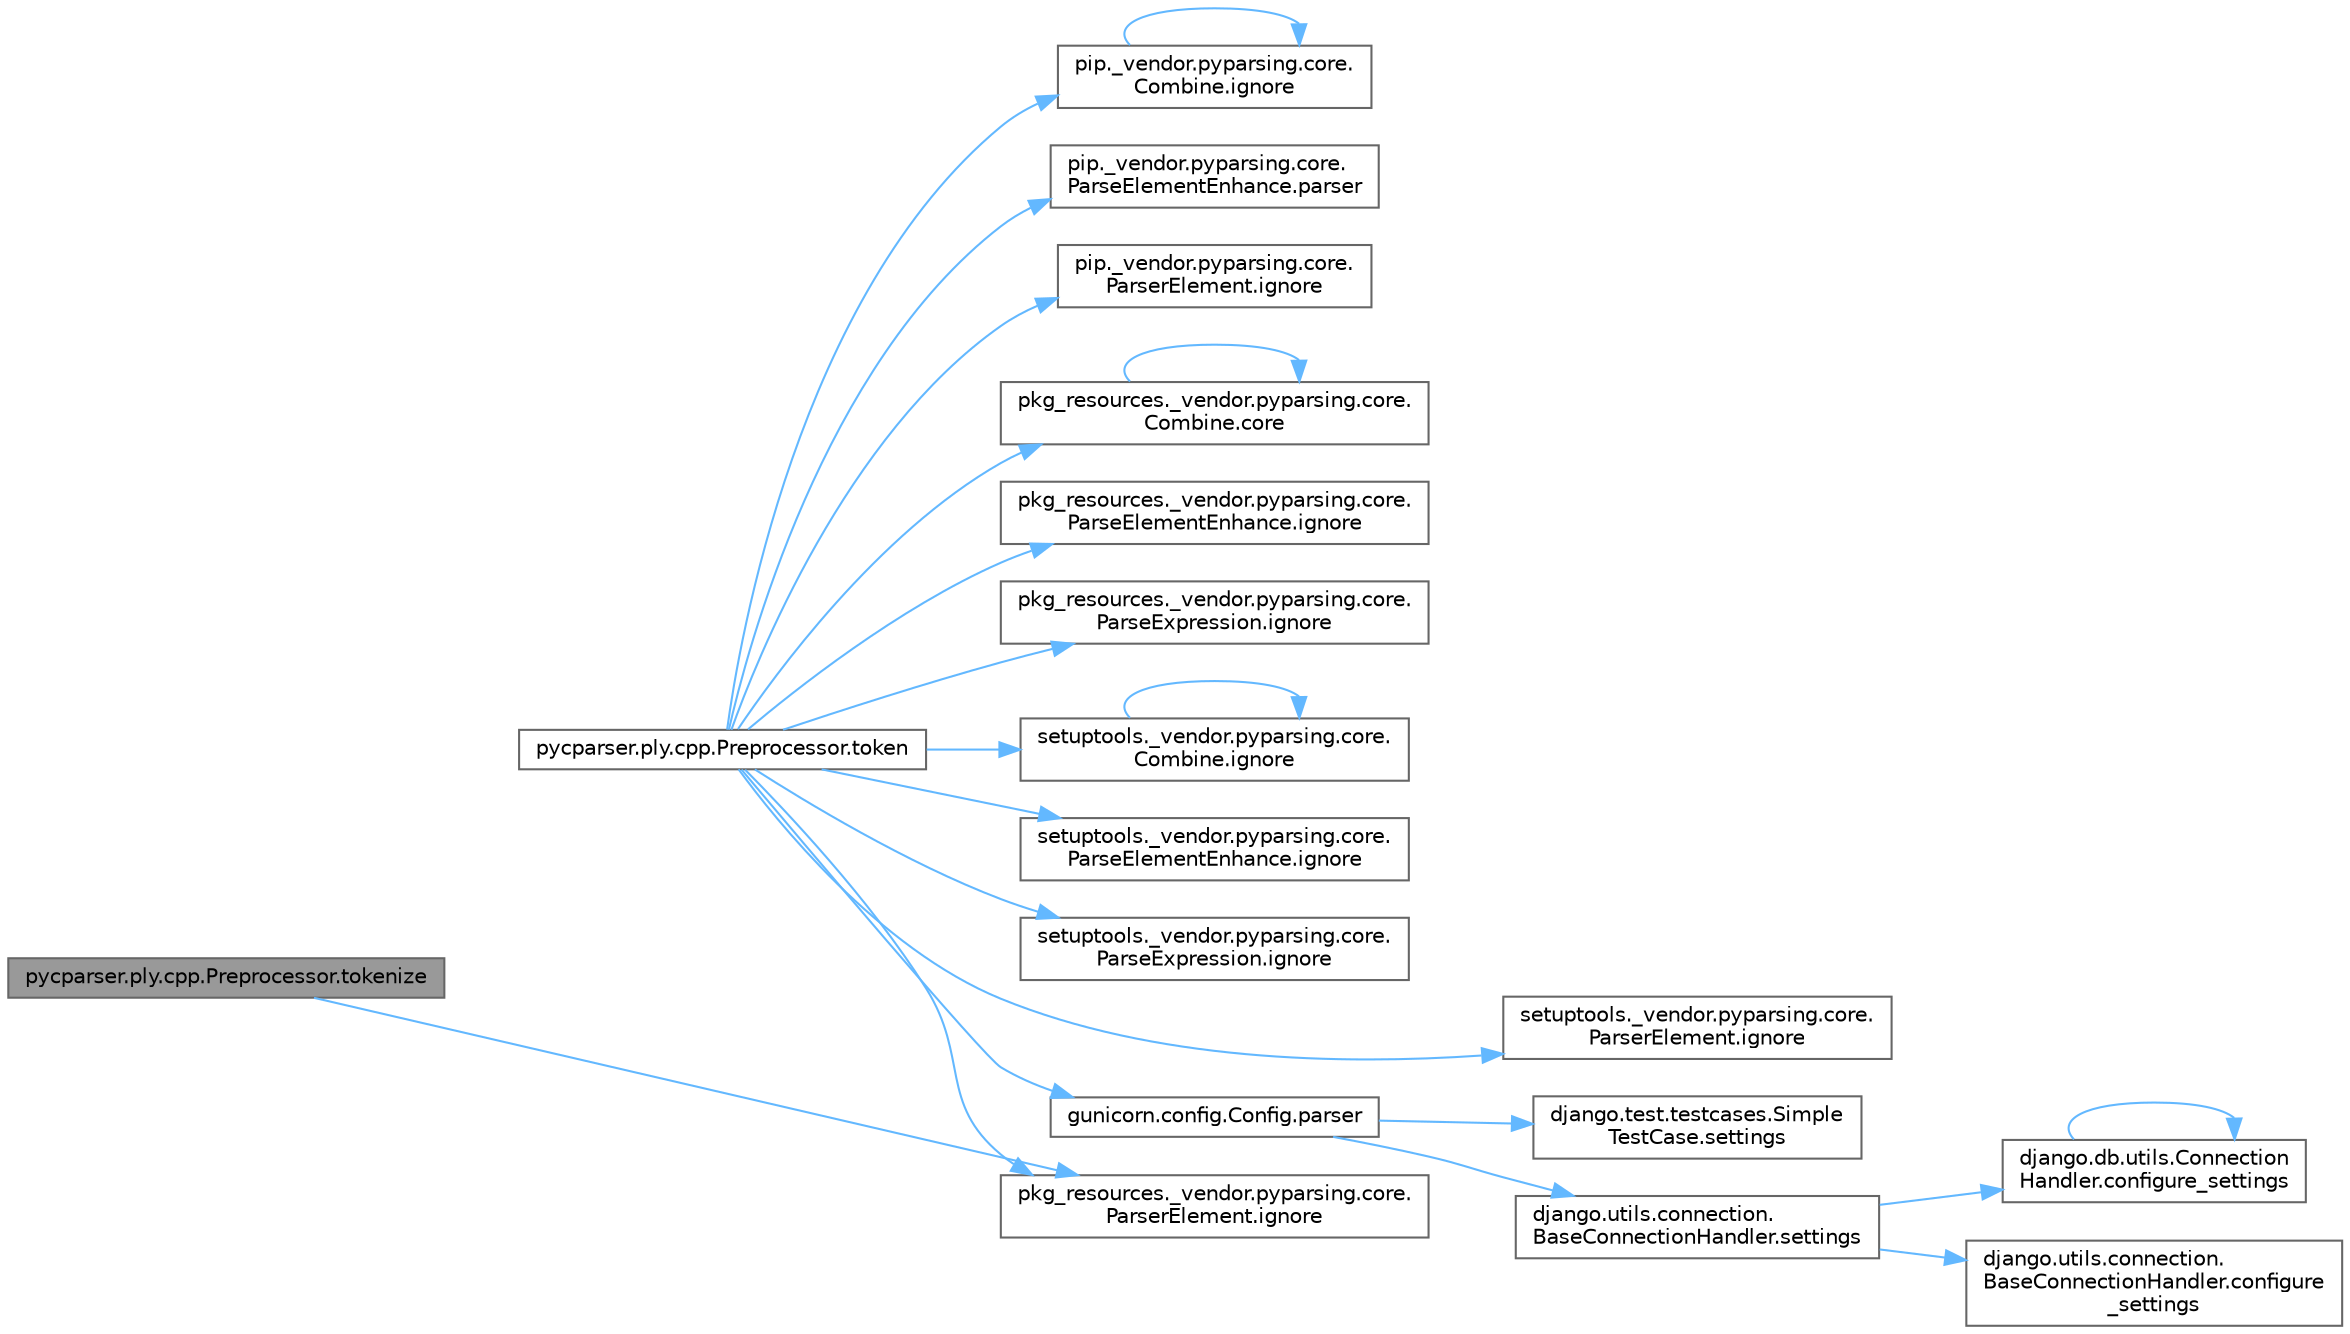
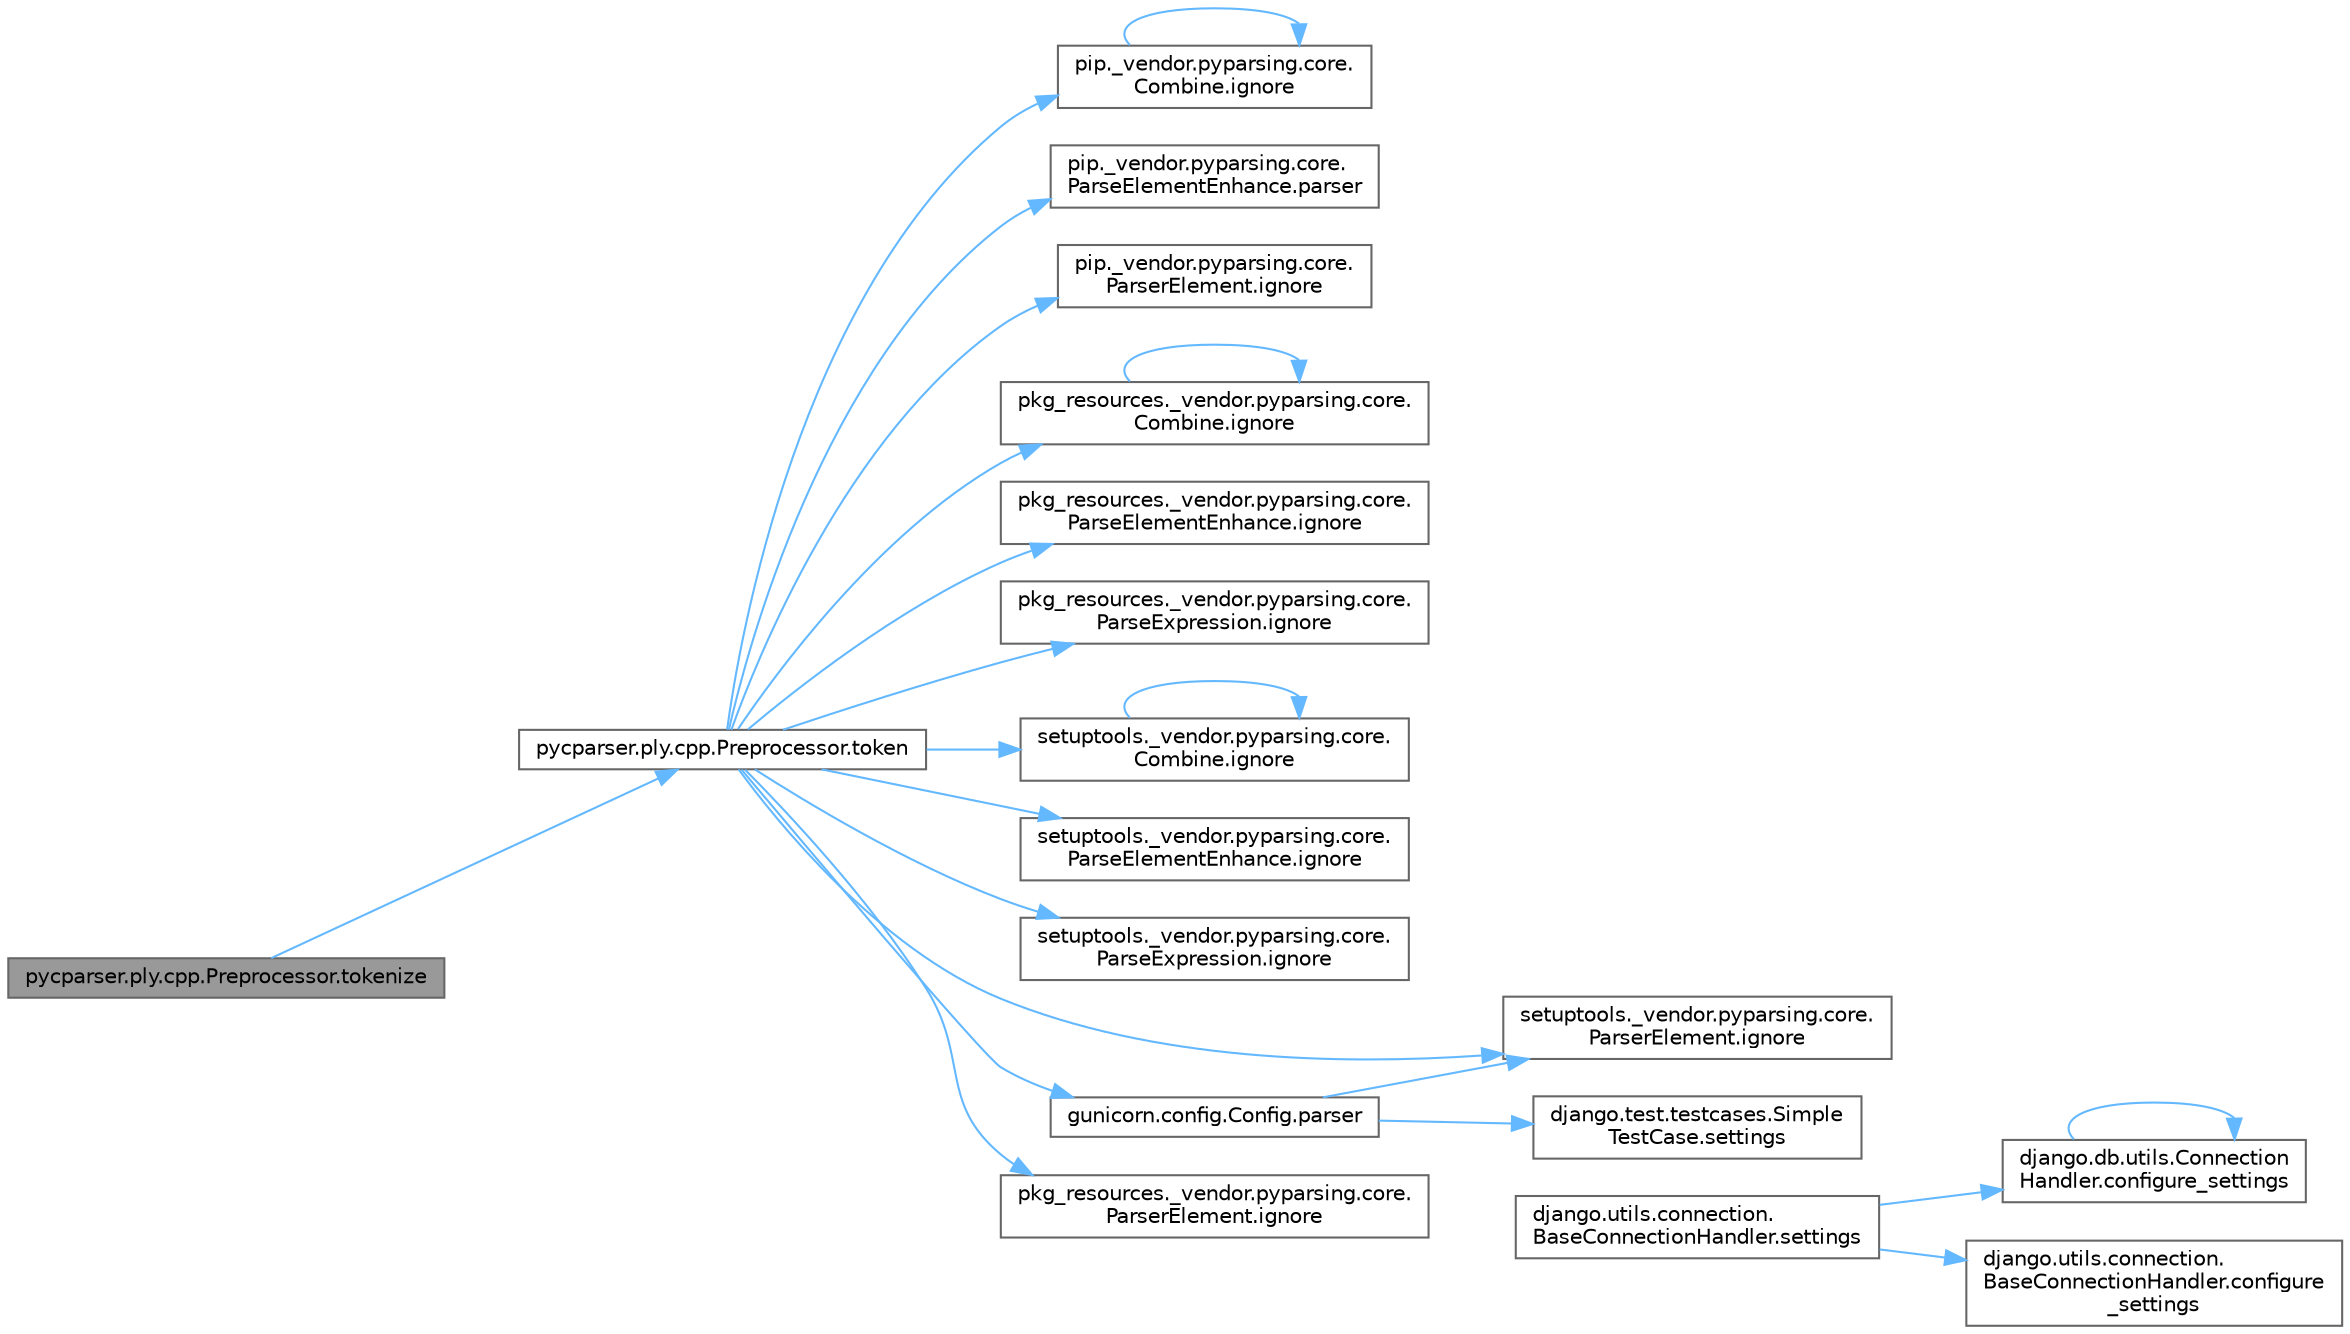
(1215, 413) -> (1215, 413)
(686, 1084) -> (465, 868)
(1444, 1160) -> (1415, 1080)
